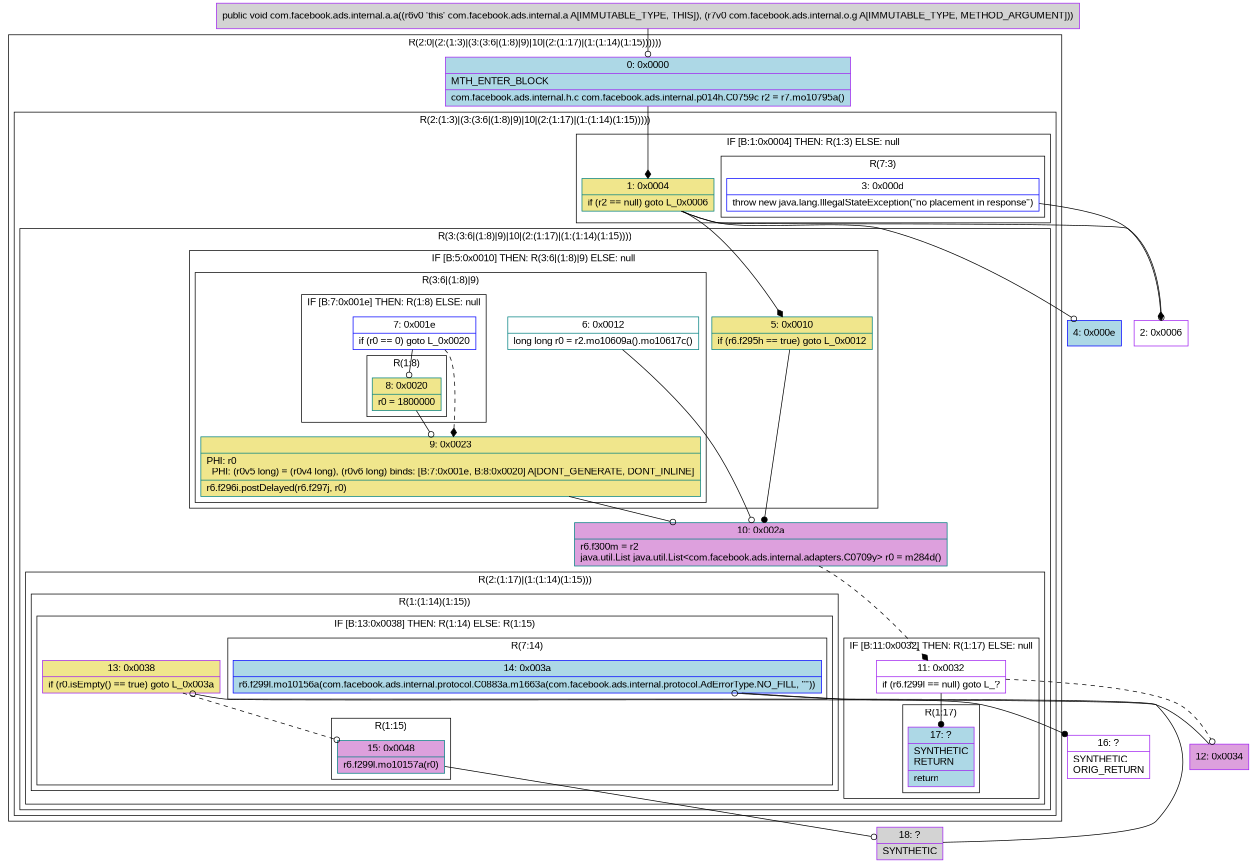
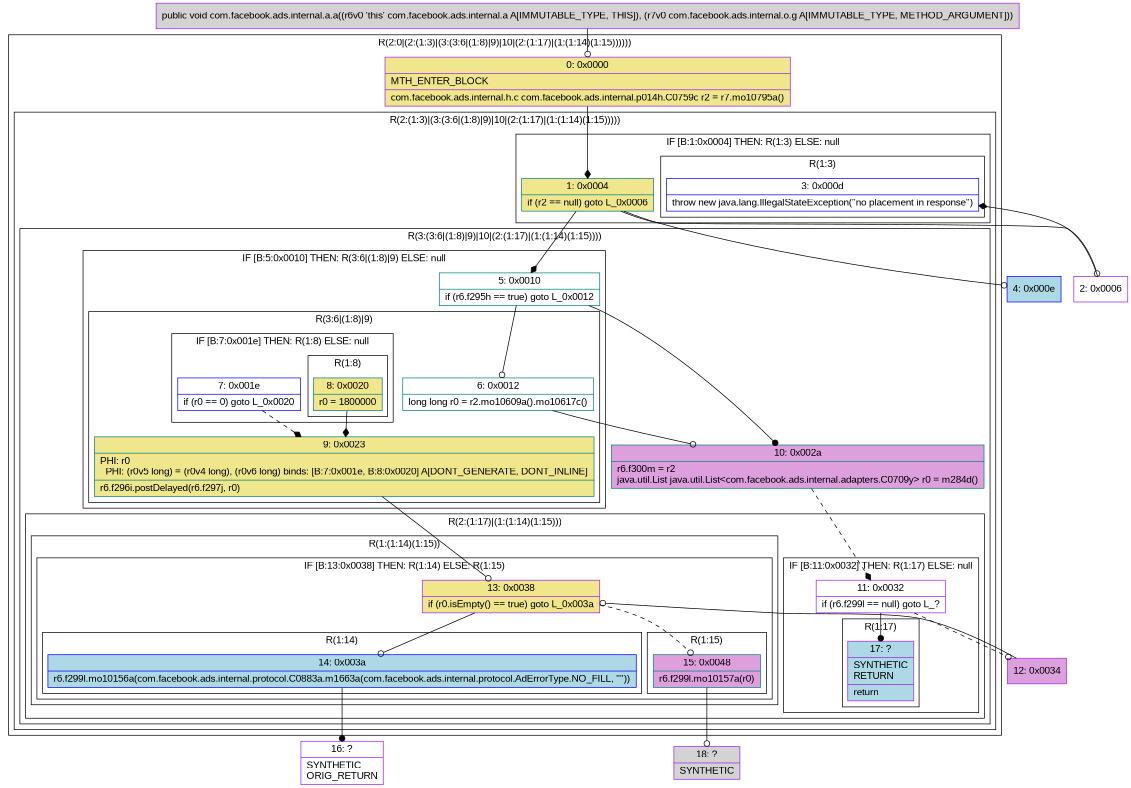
(648, 82) -> (588, 82)
(883, 164) -> (823, 164)
(1119, 223) -> (1056, 223)
(792, 333) -> (520, 289)
none -> (509, 339)
(411, 361) -> none
(426, 427) -> (347, 419)
(635, 513) -> (439, 541)
(527, 646) -> (342, 641)
(1169, 721) -> (441, 628)
